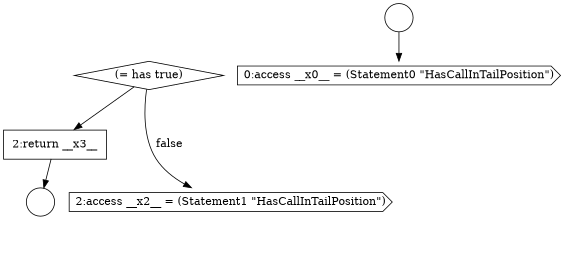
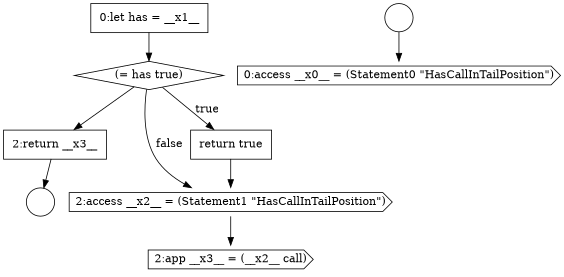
none -> (149, 18)
none -> (231, 144)
none -> (231, 259)
